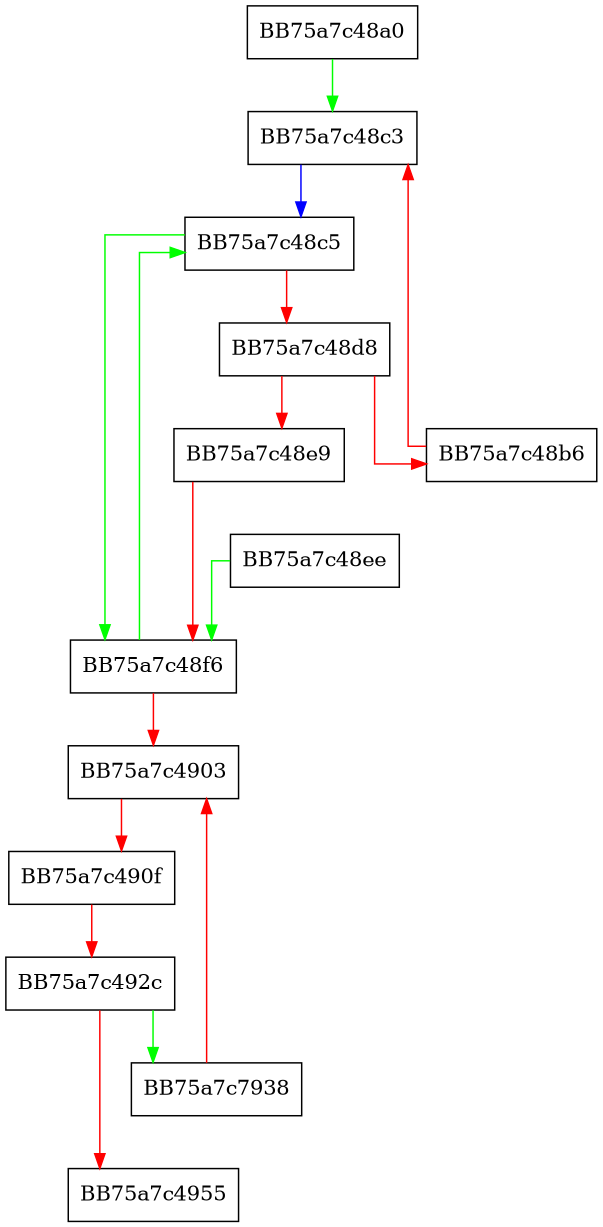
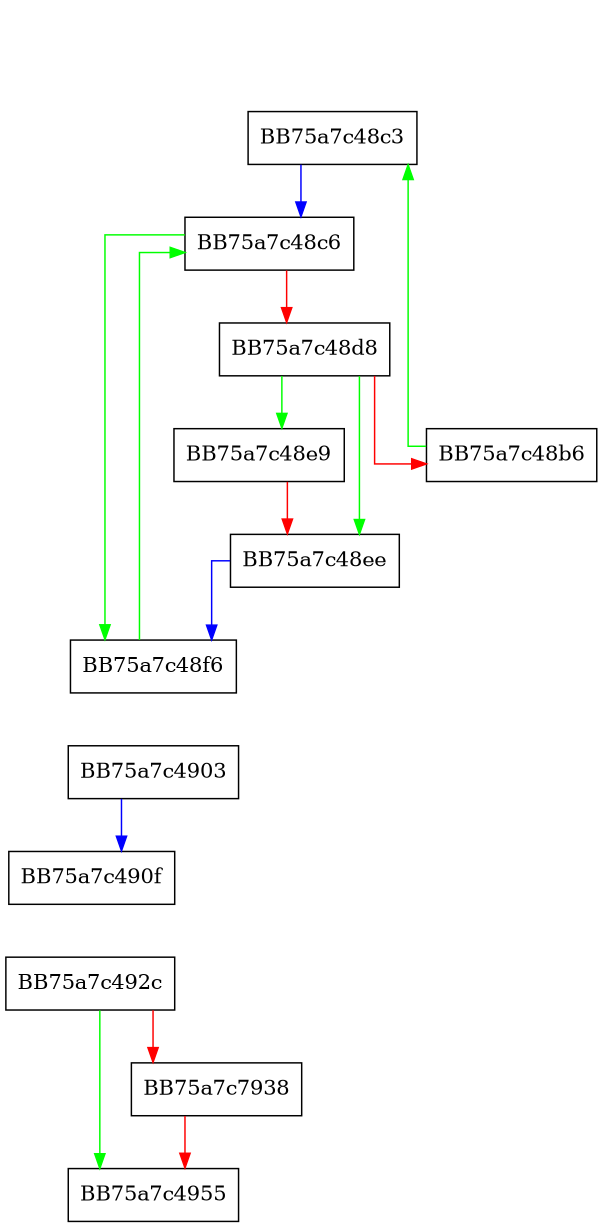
(333, 32) -> none
(269, 244) -> (269, 244)
(408, 322) -> (408, 322)
(282, 395) -> (282, 395)
none -> (359, 448)
(193, 554) -> (287, 500)
(212, 584) -> (212, 584)
(153, 712) -> none
(121, 818) -> (121, 818)
(92, 923) -> none
(207, 938) -> (185, 1135)
(153, 1029) -> (153, 1029)
(100, 1082) -> (100, 1082)
